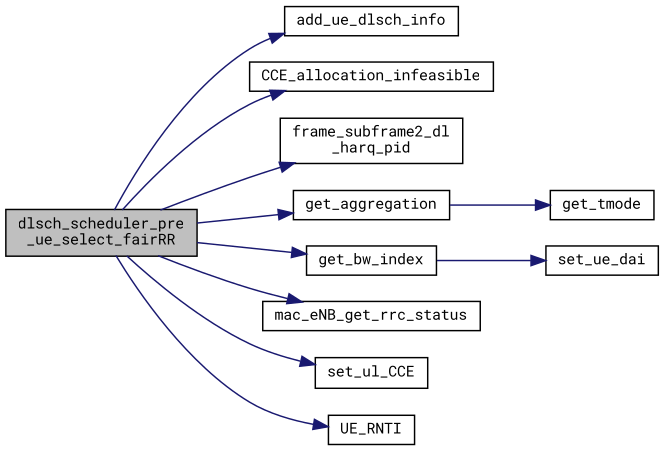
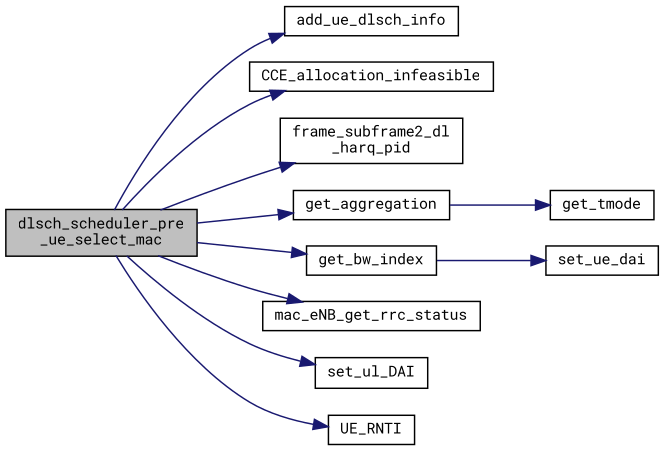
(101, 233) -> (101, 233)
(371, 373) -> (371, 373)
